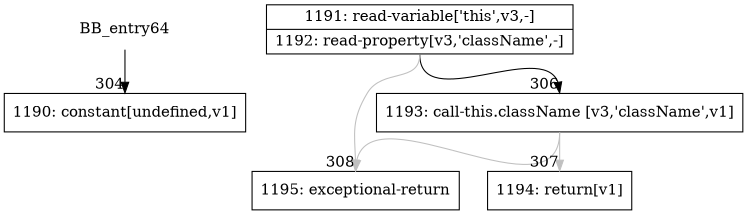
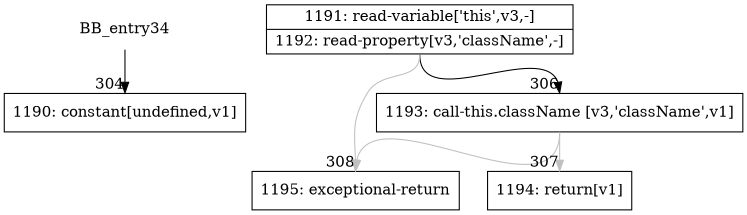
(125, 29) -> (125, 29)
